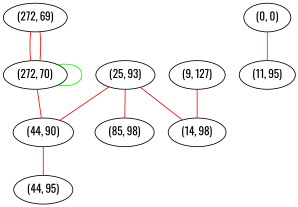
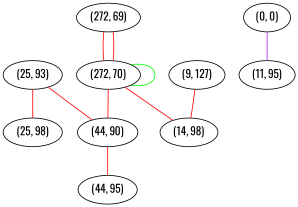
(161, 104) -> (149, 104)
(125, 132) -> (33, 132)
